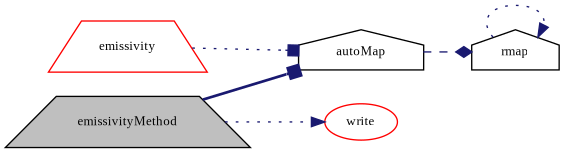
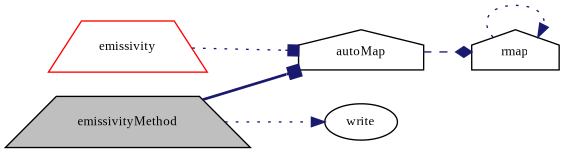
(361, 122) -> (361, 122)
